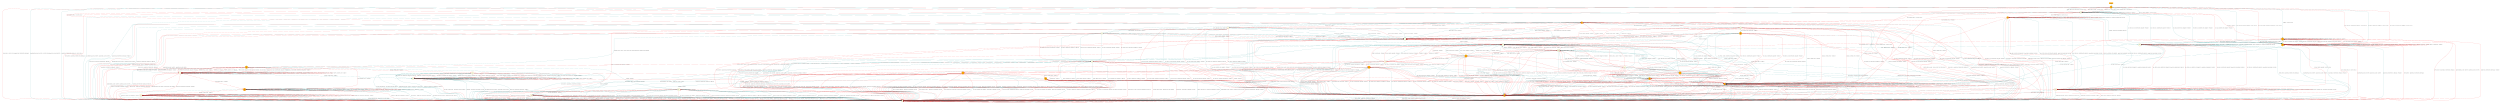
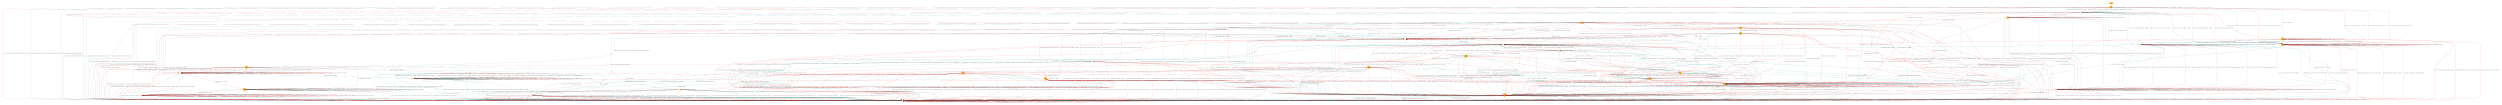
(1741, 28) -> (1741, 28)
